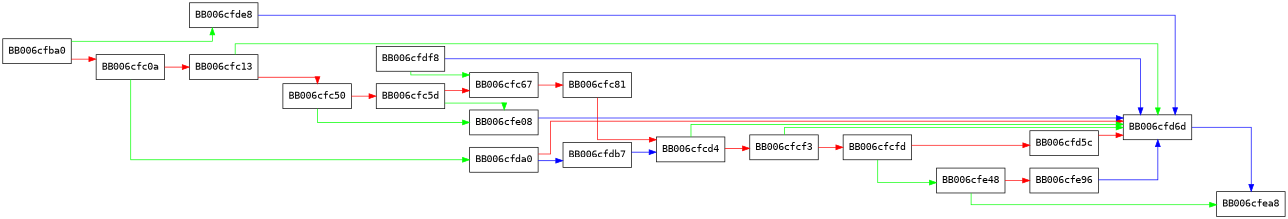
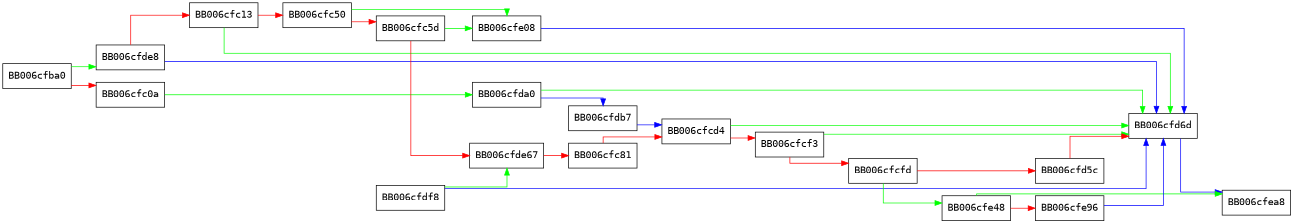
(173, 67) -> (142, 15)
(504, 85) -> (507, 156)
(811, 121) -> (850, 90)
